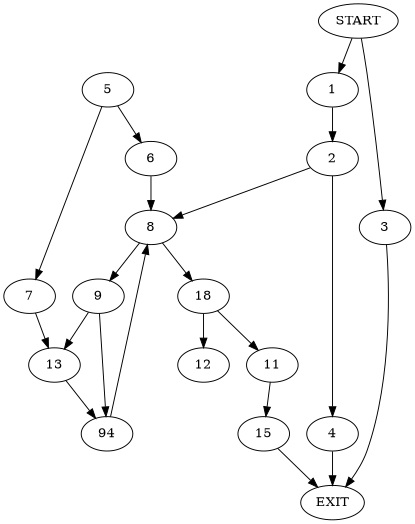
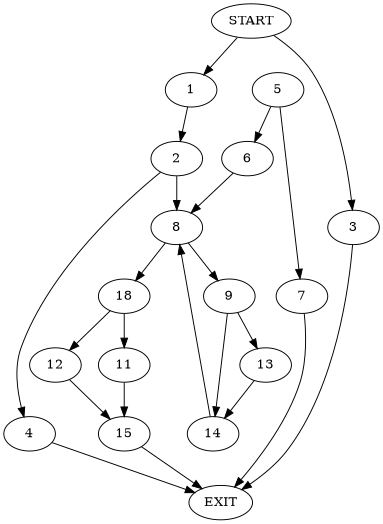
(40, 326) -> (292, 403)
none -> (86, 396)
(107, 434) -> (213, 434)
